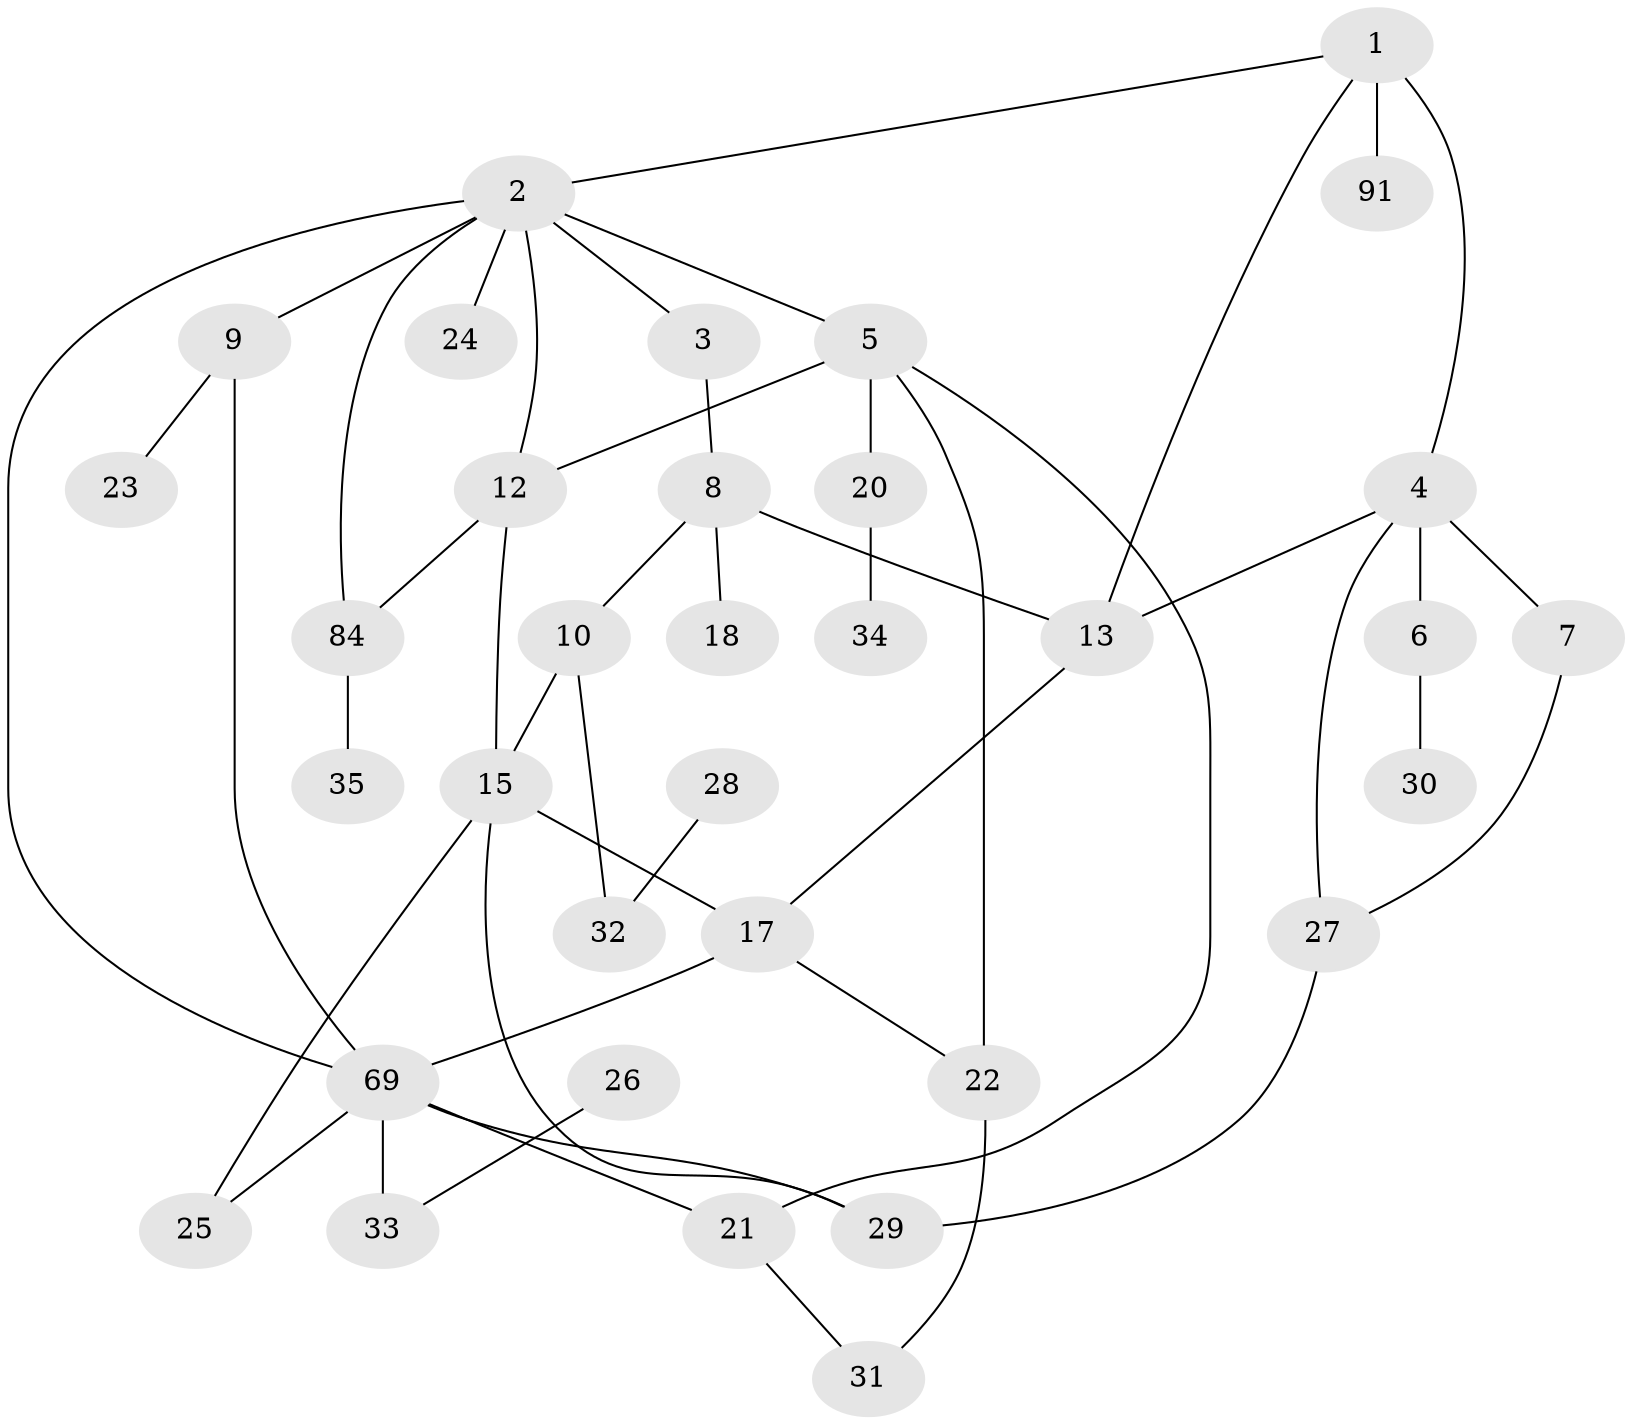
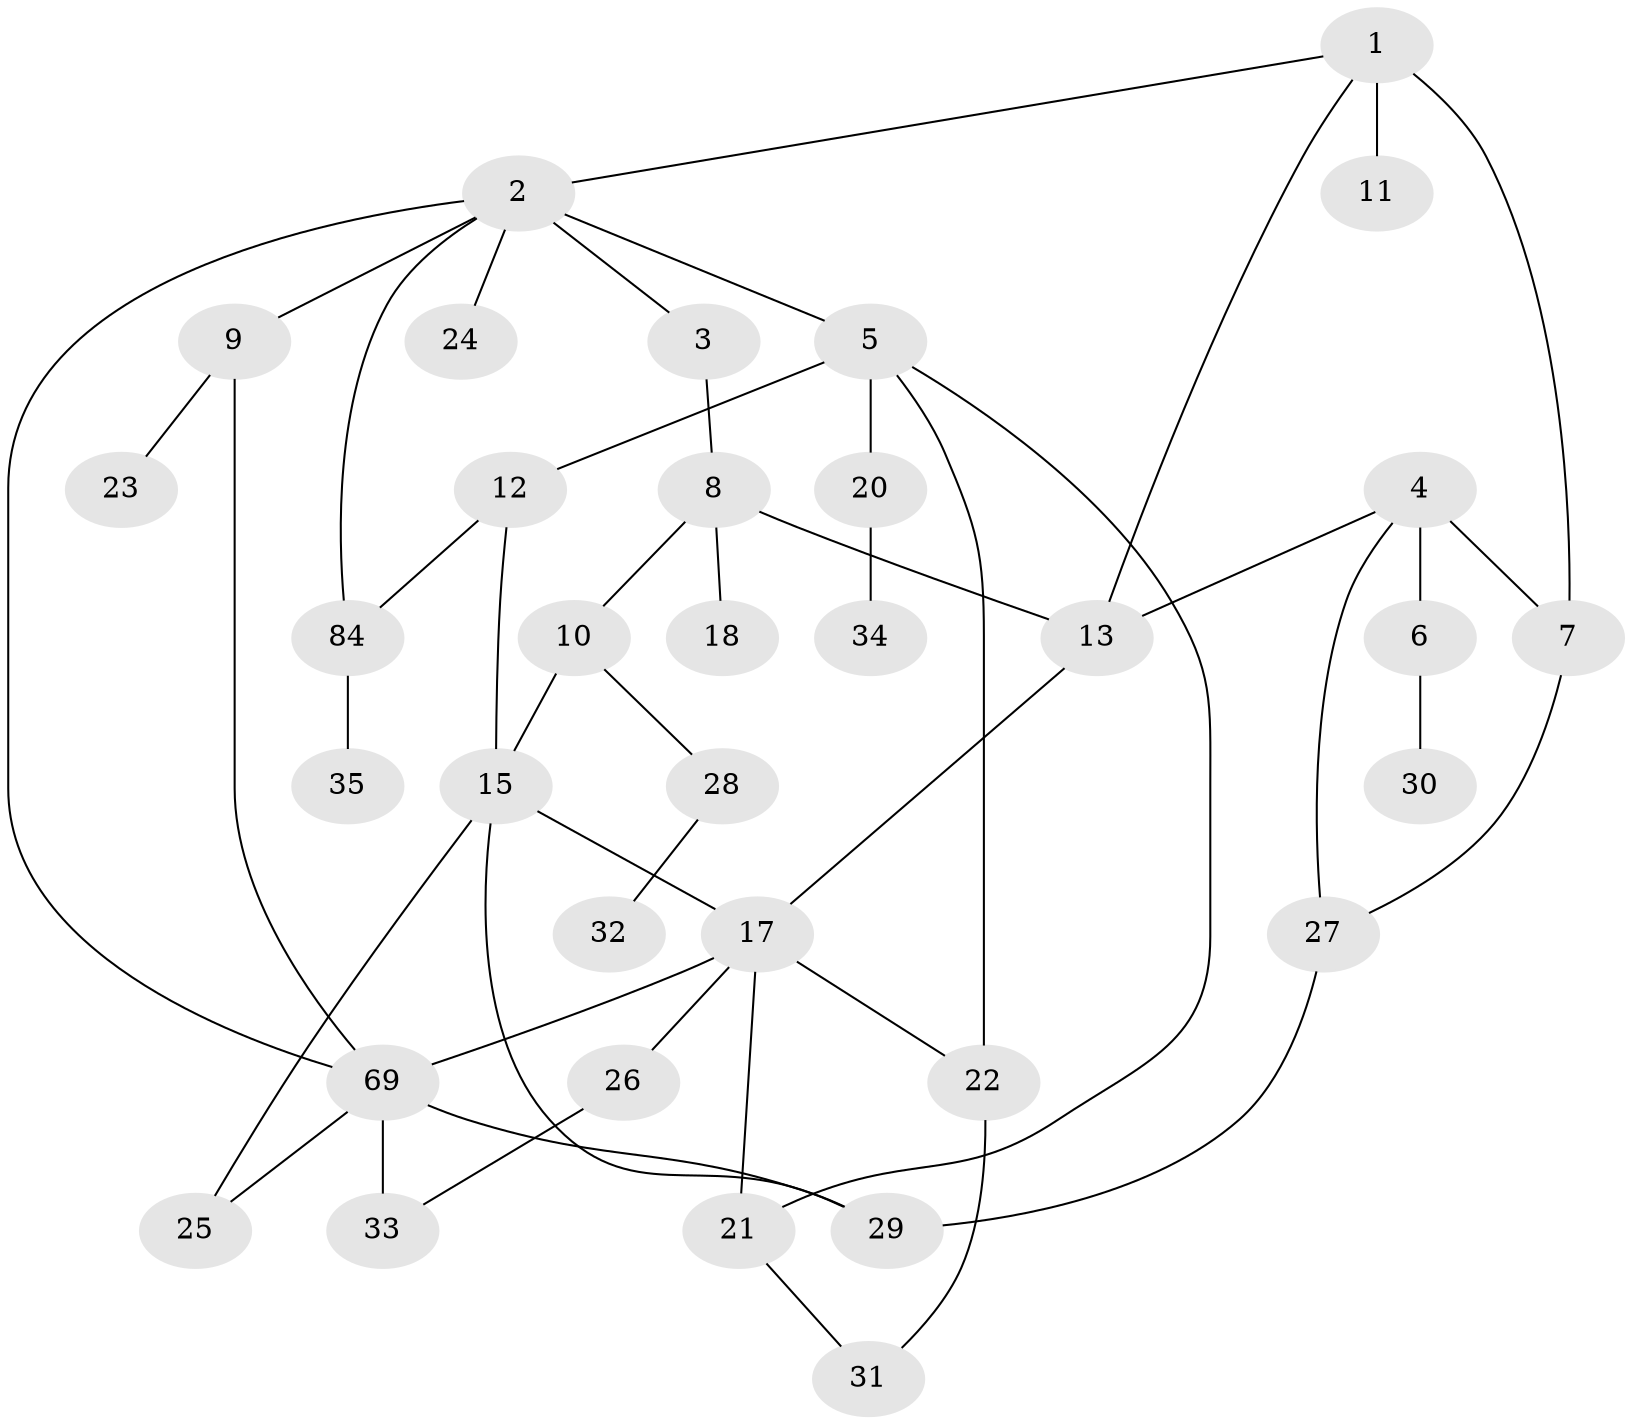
(1377, 193) -> (1377, 193)
(1464, 260) -> (1542, 319)
(537, 342) -> none
(592, 786) -> (648, 712)
none -> (691, 1009)
(560, 1157) -> (748, 1083)
